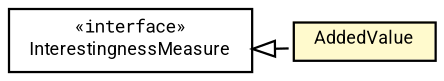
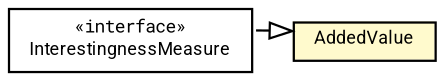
(284, 49) -> (261, 30)
